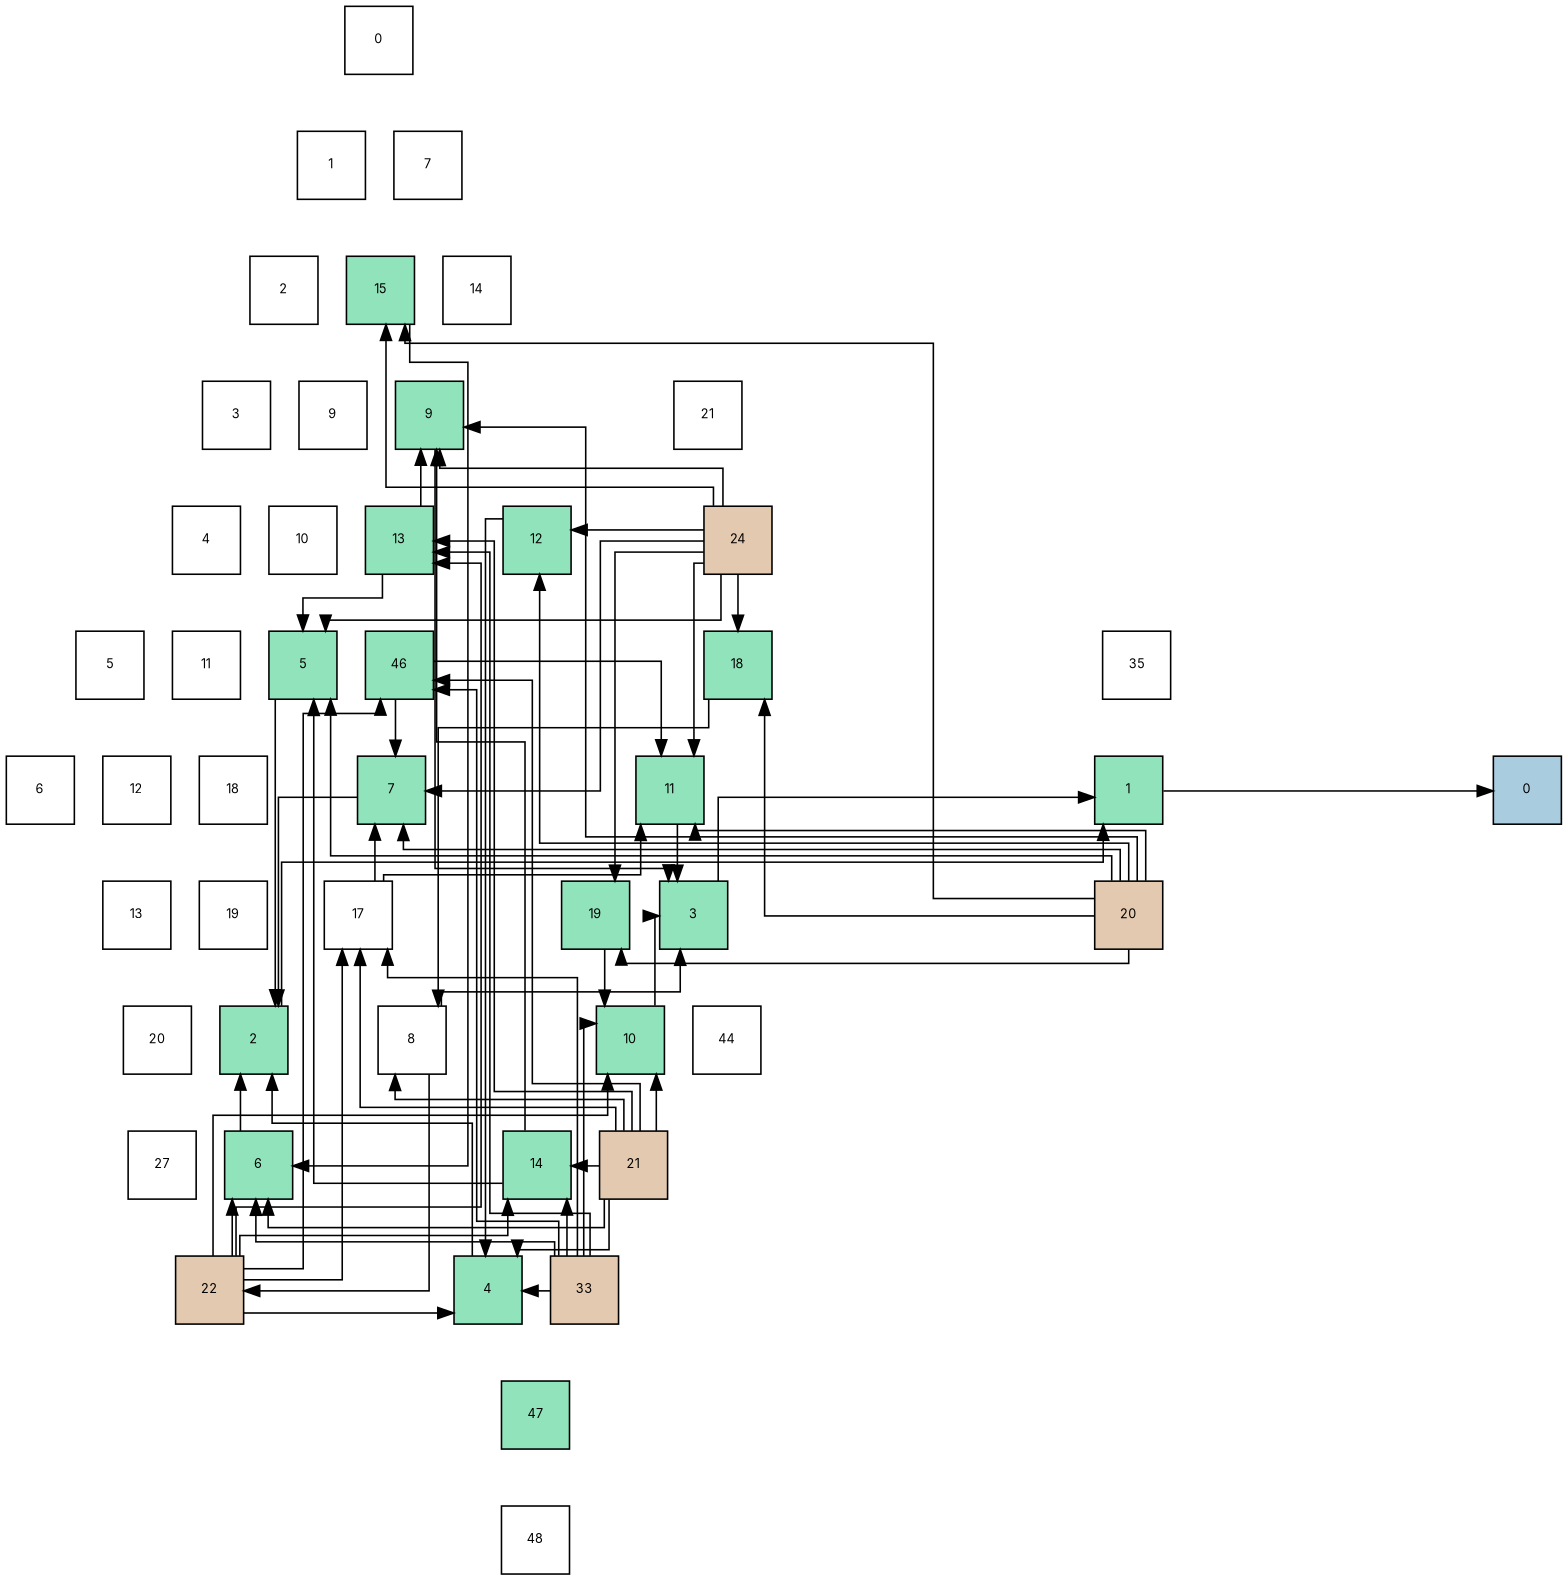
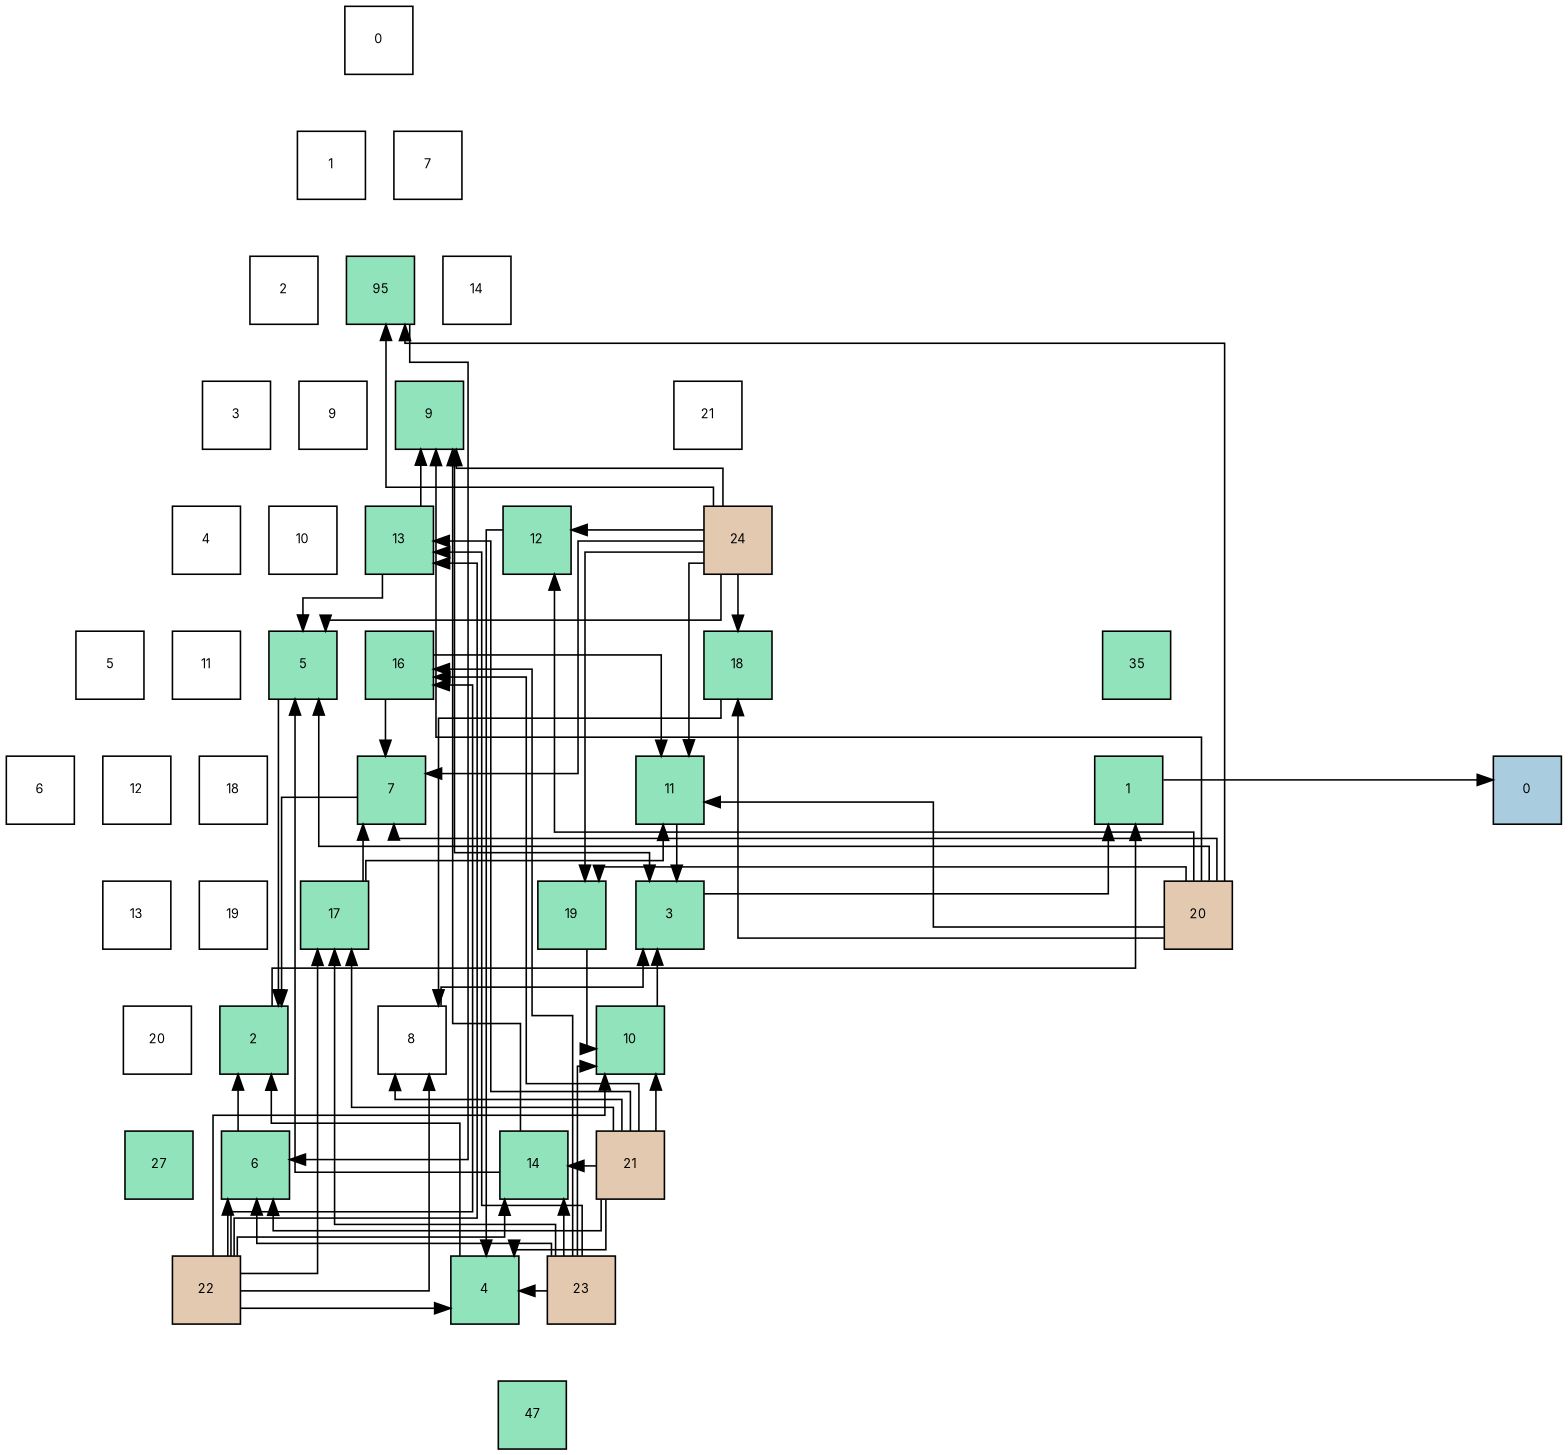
(380, 290) -> (380, 290)
(399, 665) -> (399, 665)
(1137, 665) -> (1137, 665)
(358, 915) -> (335, 915)
(727, 1040) -> none
(162, 1165) -> (159, 1165)
(429, 1267) -> (429, 1285)
(585, 1290) -> (581, 1290)
(535, 1540) -> none
